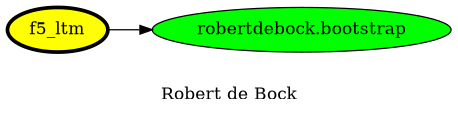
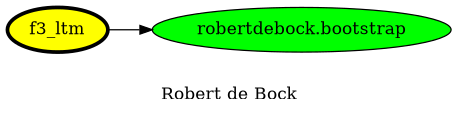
(58, 30) -> (58, 30)
